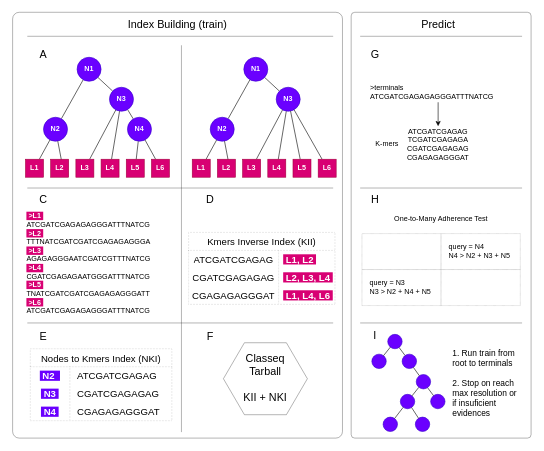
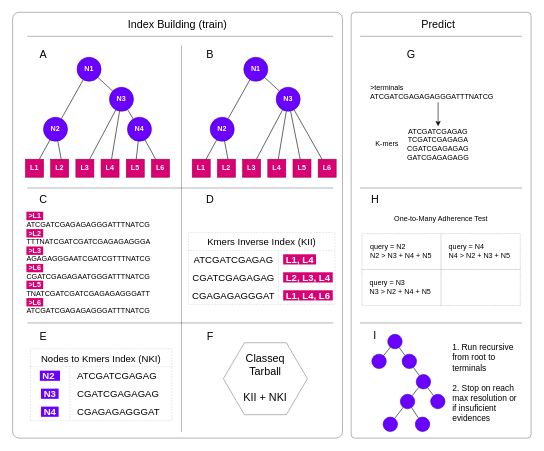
none -> (210, 54)
(375, 54) -> (411, 54)
(438, 144) -> (438, 144)
none -> (402, 252)
(297, 260) -> (297, 260)
(77, 264) -> (77, 264)
(488, 383) -> (488, 383)
